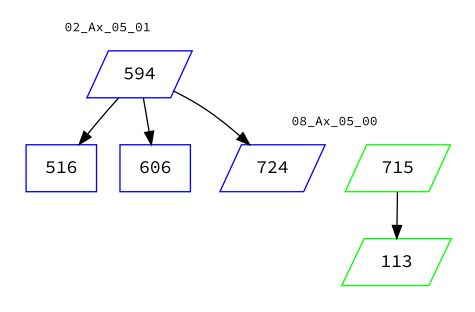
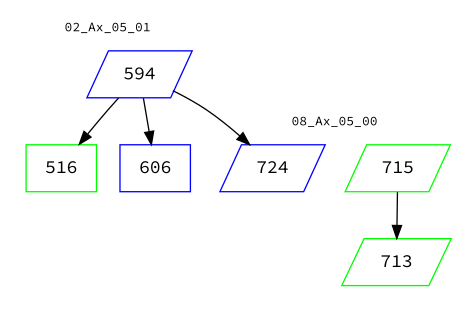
(61, 168) -> (61, 168)
(396, 262) -> (396, 262)
